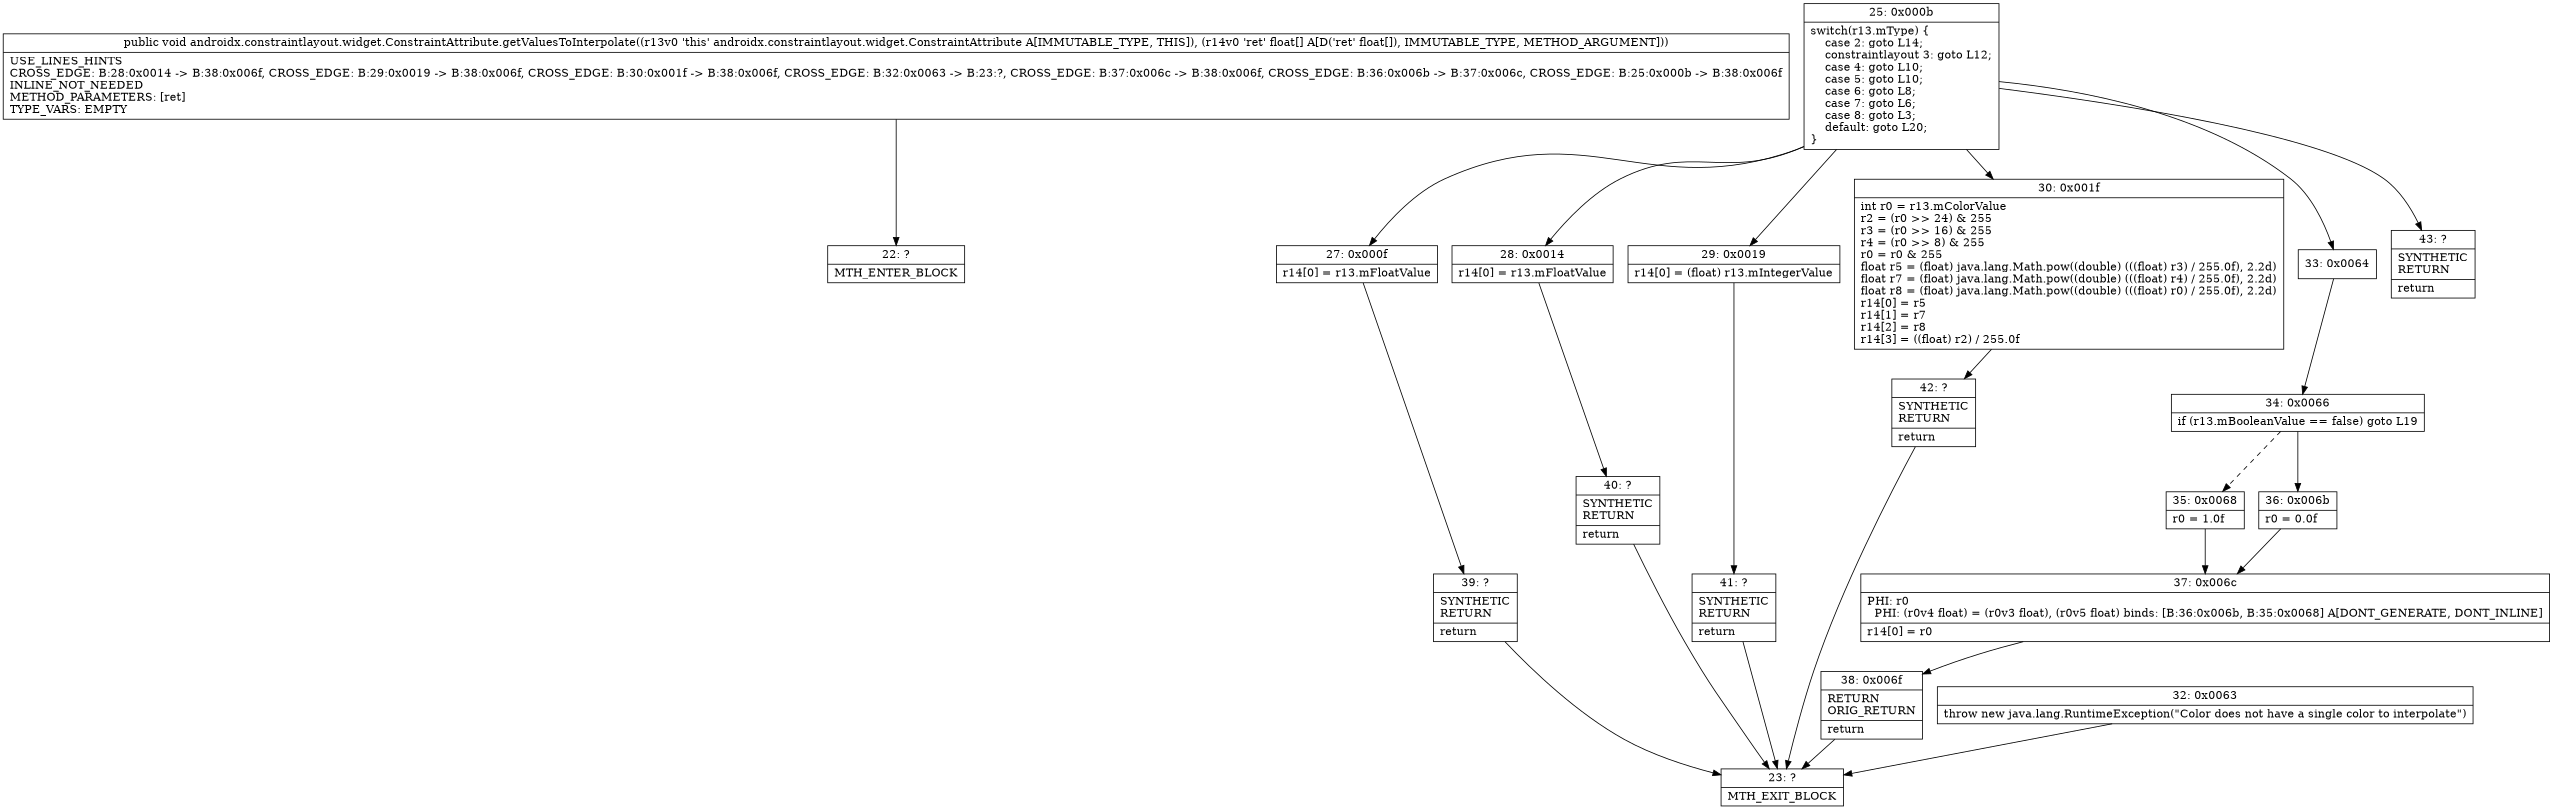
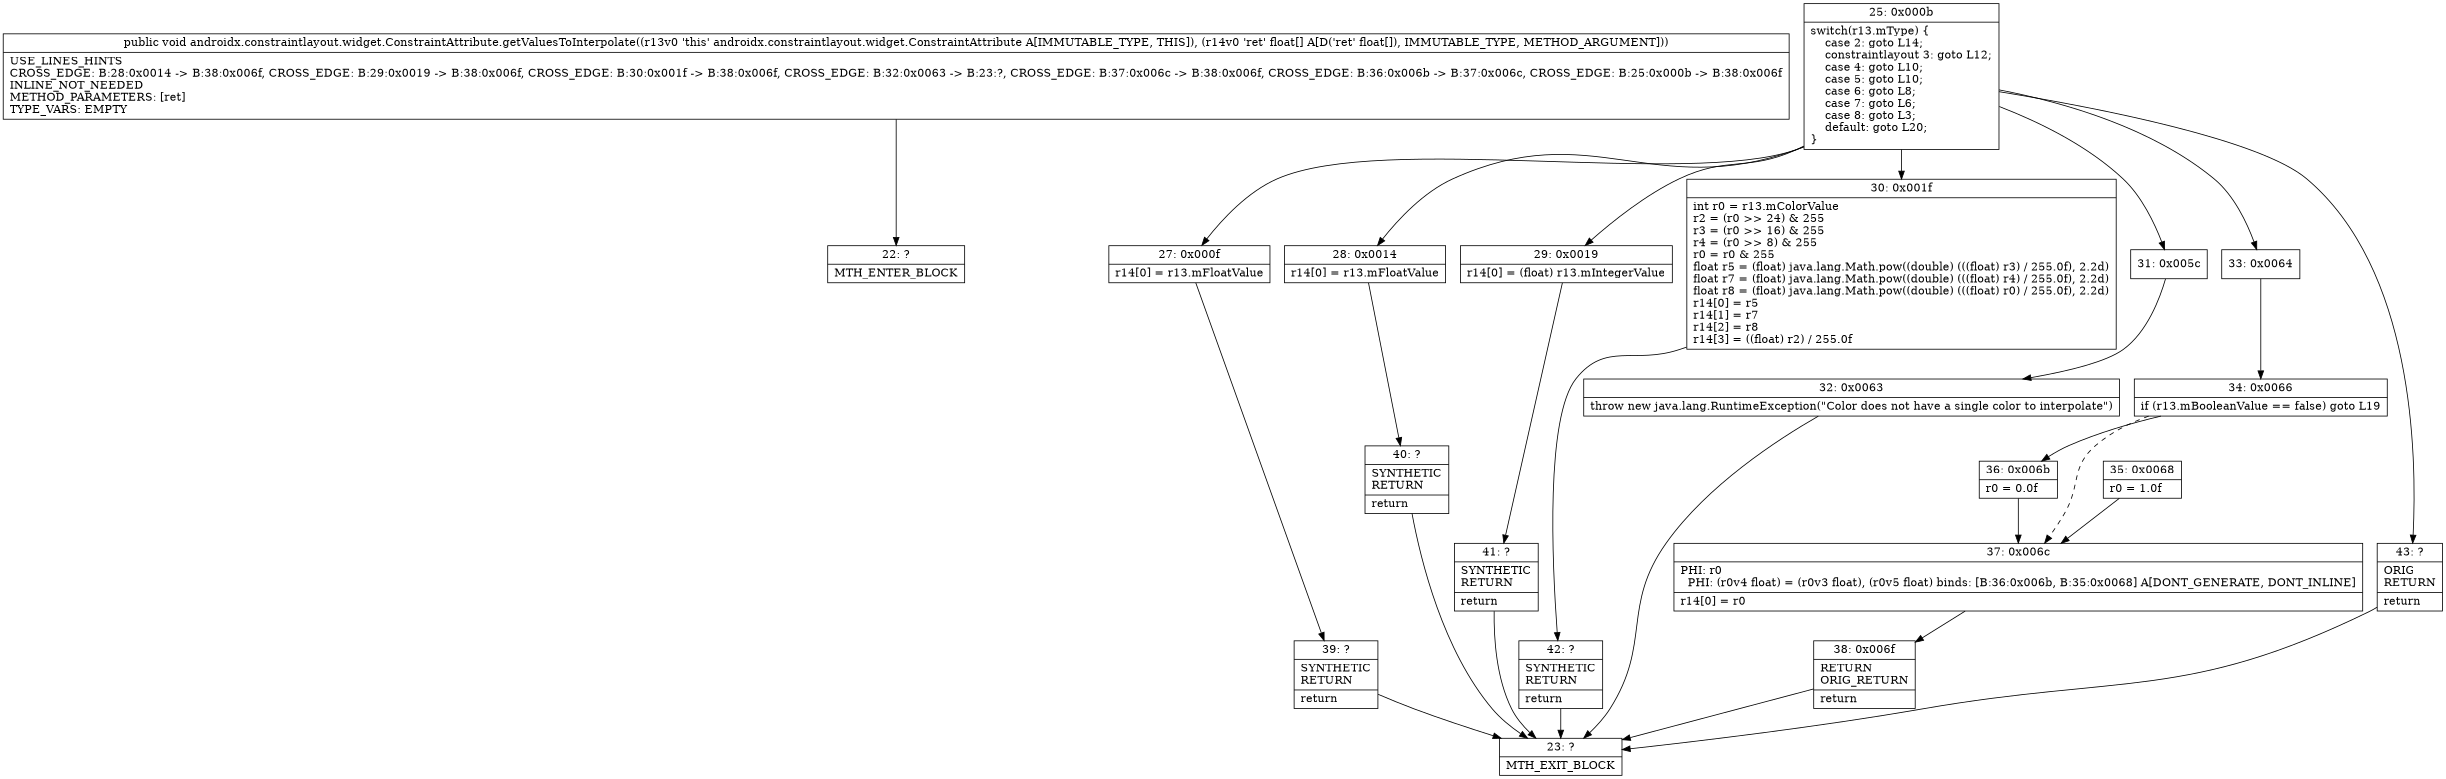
(2433, 258) -> (2399, 571)
none -> (2169, 264)
(2254, 459) -> (2082, 462)
none -> (2009, 696)
